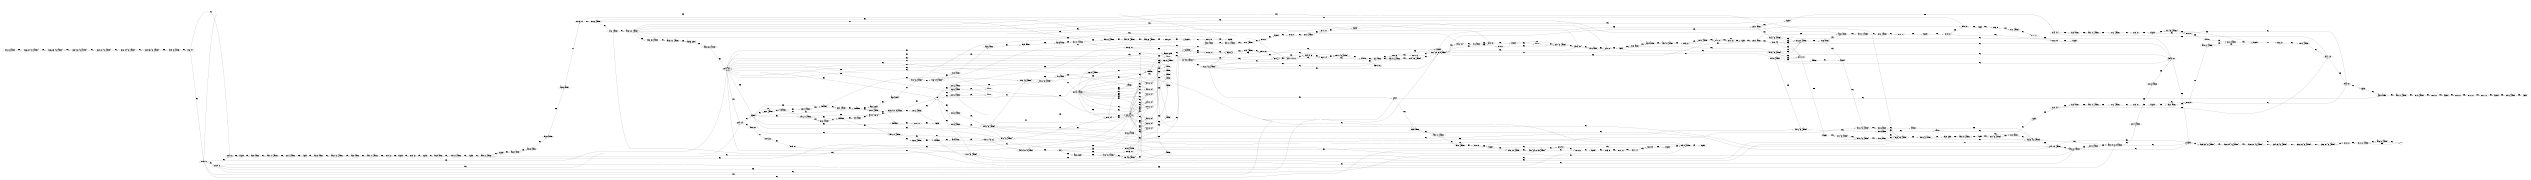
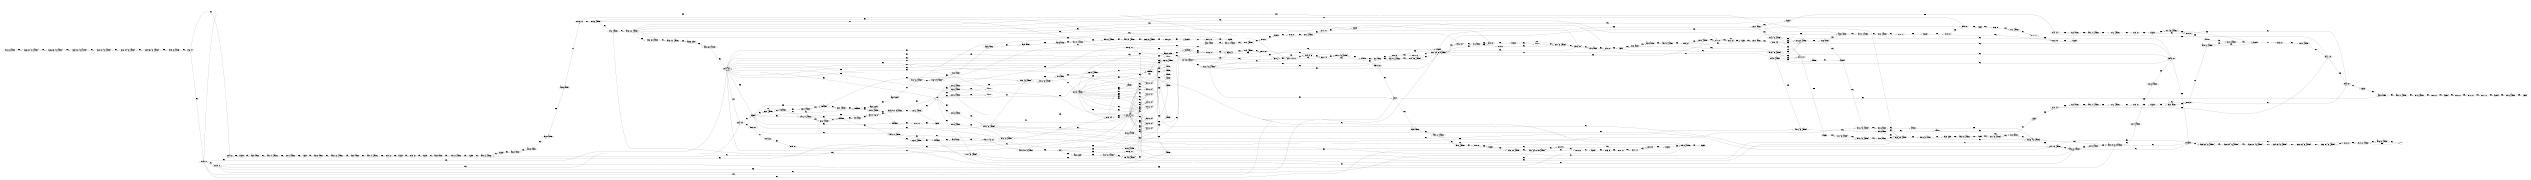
(1149, 40) -> (1149, 40)
none -> (1386, 82)
